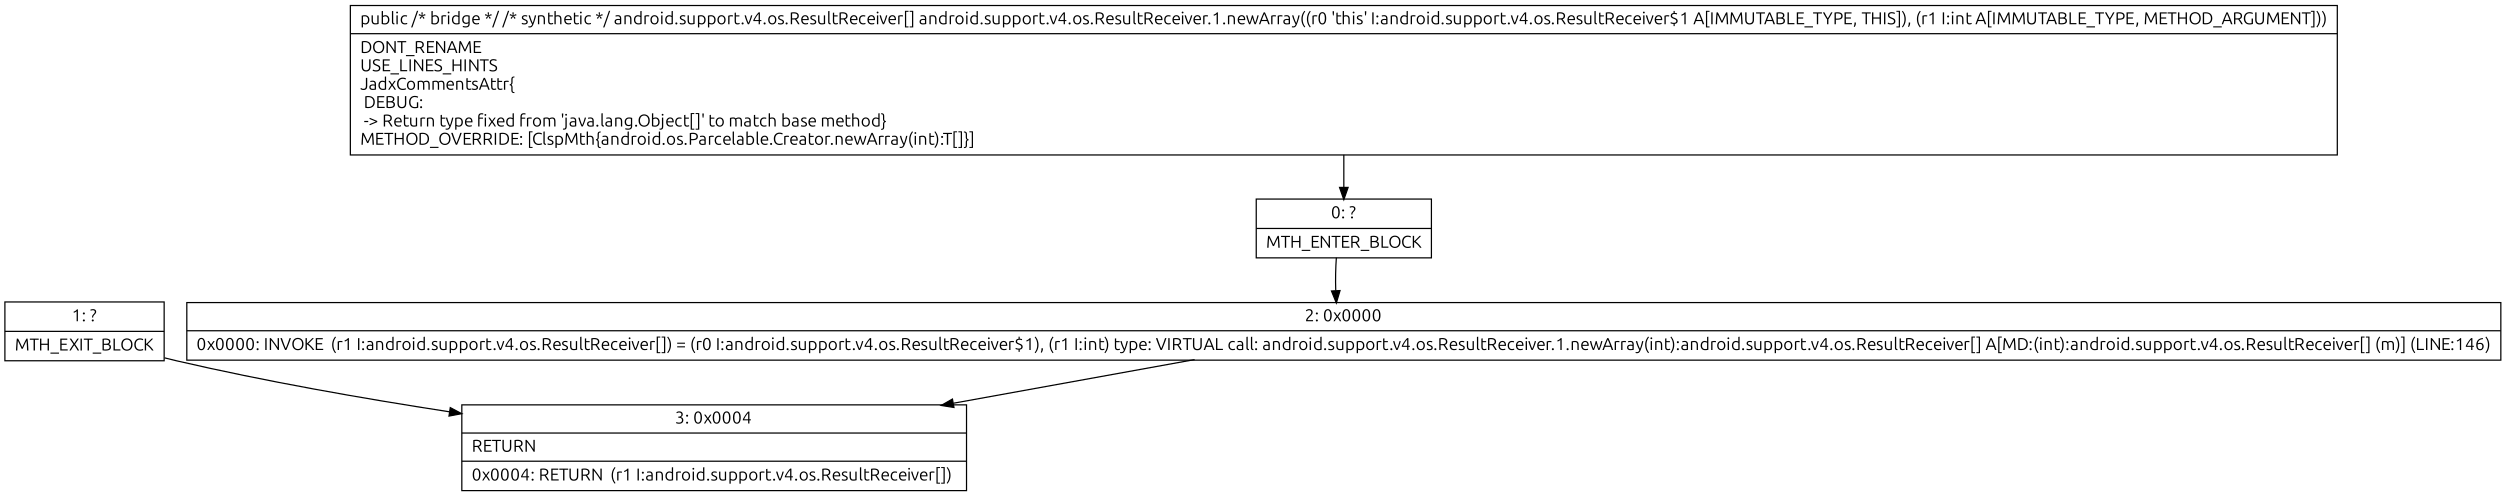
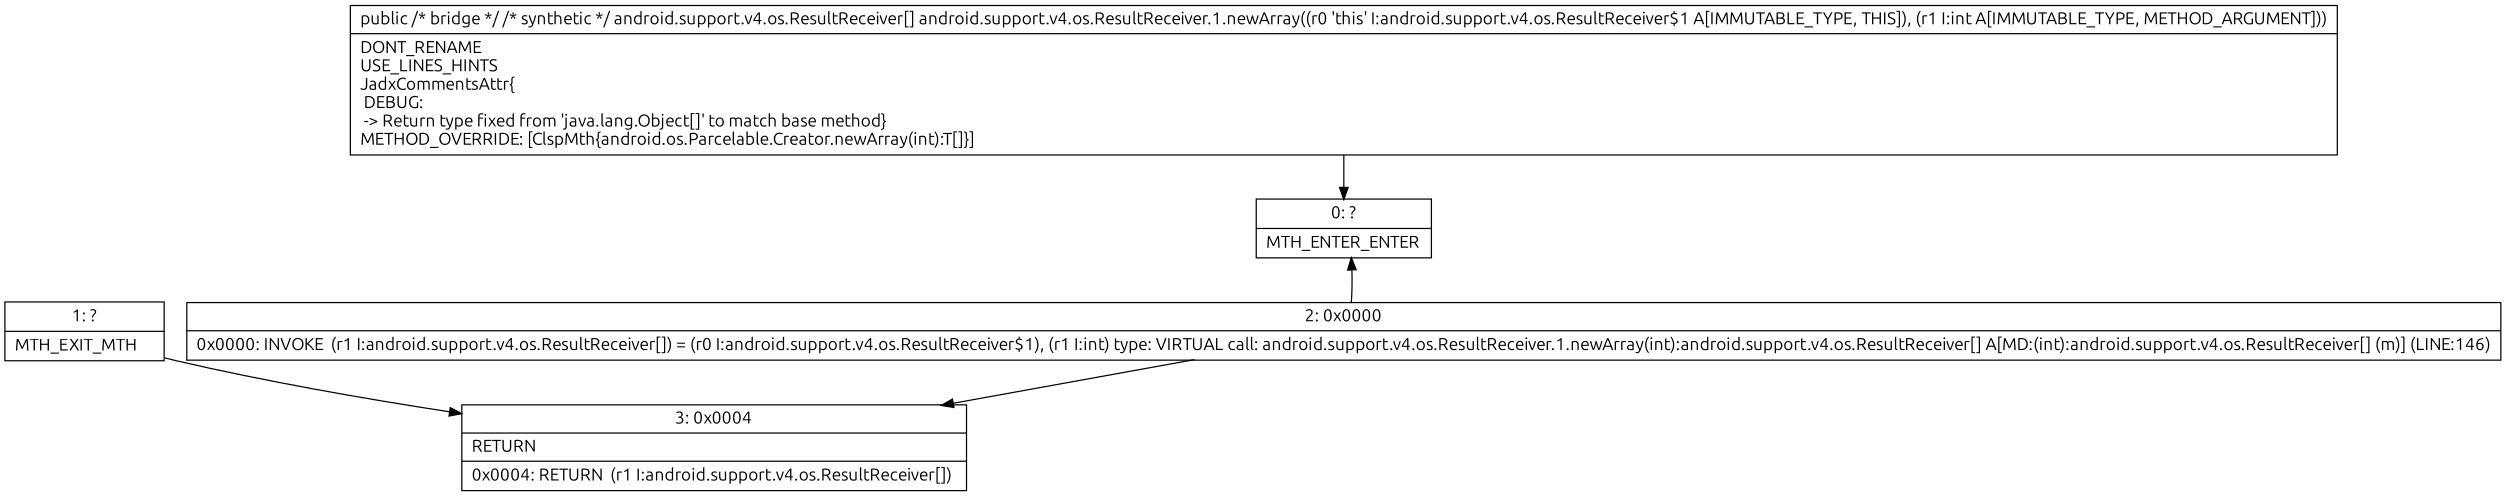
(1344, 243) -> (1343, 243)
(1336, 274) -> (1352, 287)
(85, 345) -> (76, 345)
